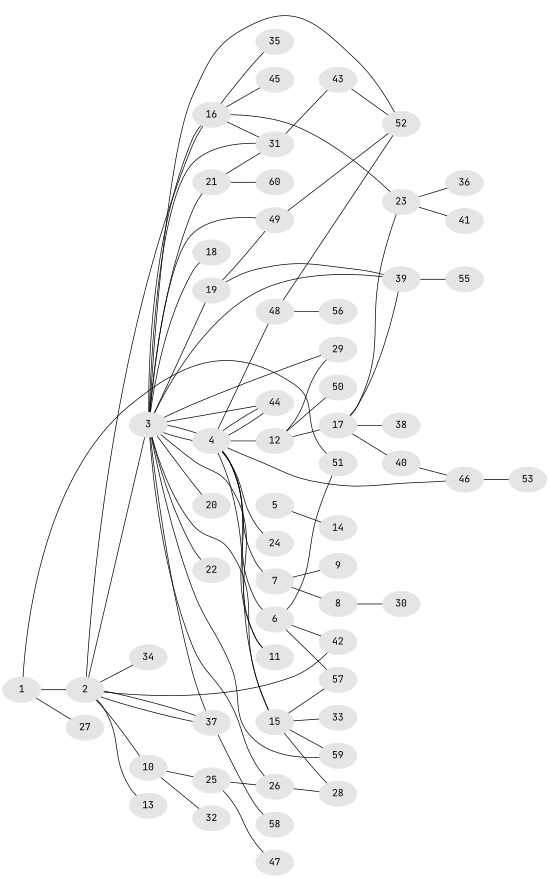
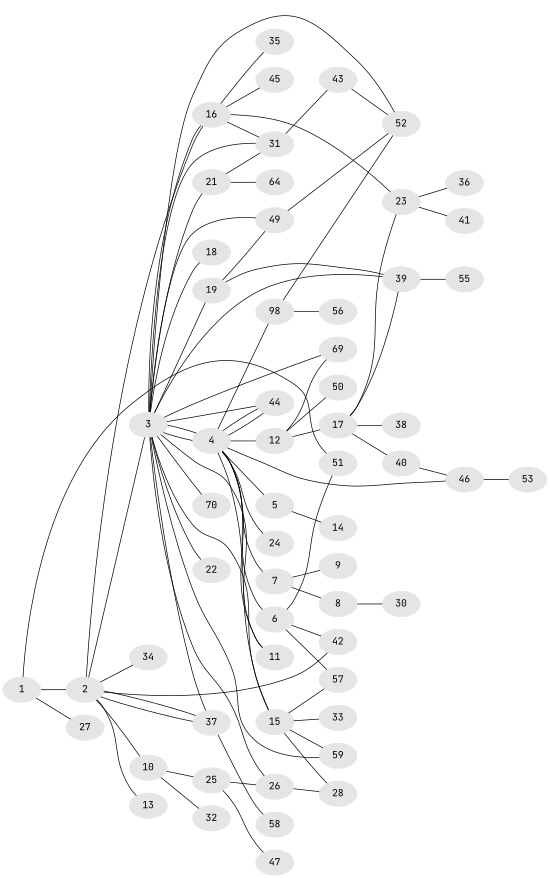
(275, 182) -> (275, 182)
(275, 312) -> (275, 312)
(338, 350) -> (338, 350)
none -> (243, 473)
(212, 506) -> (212, 506)
